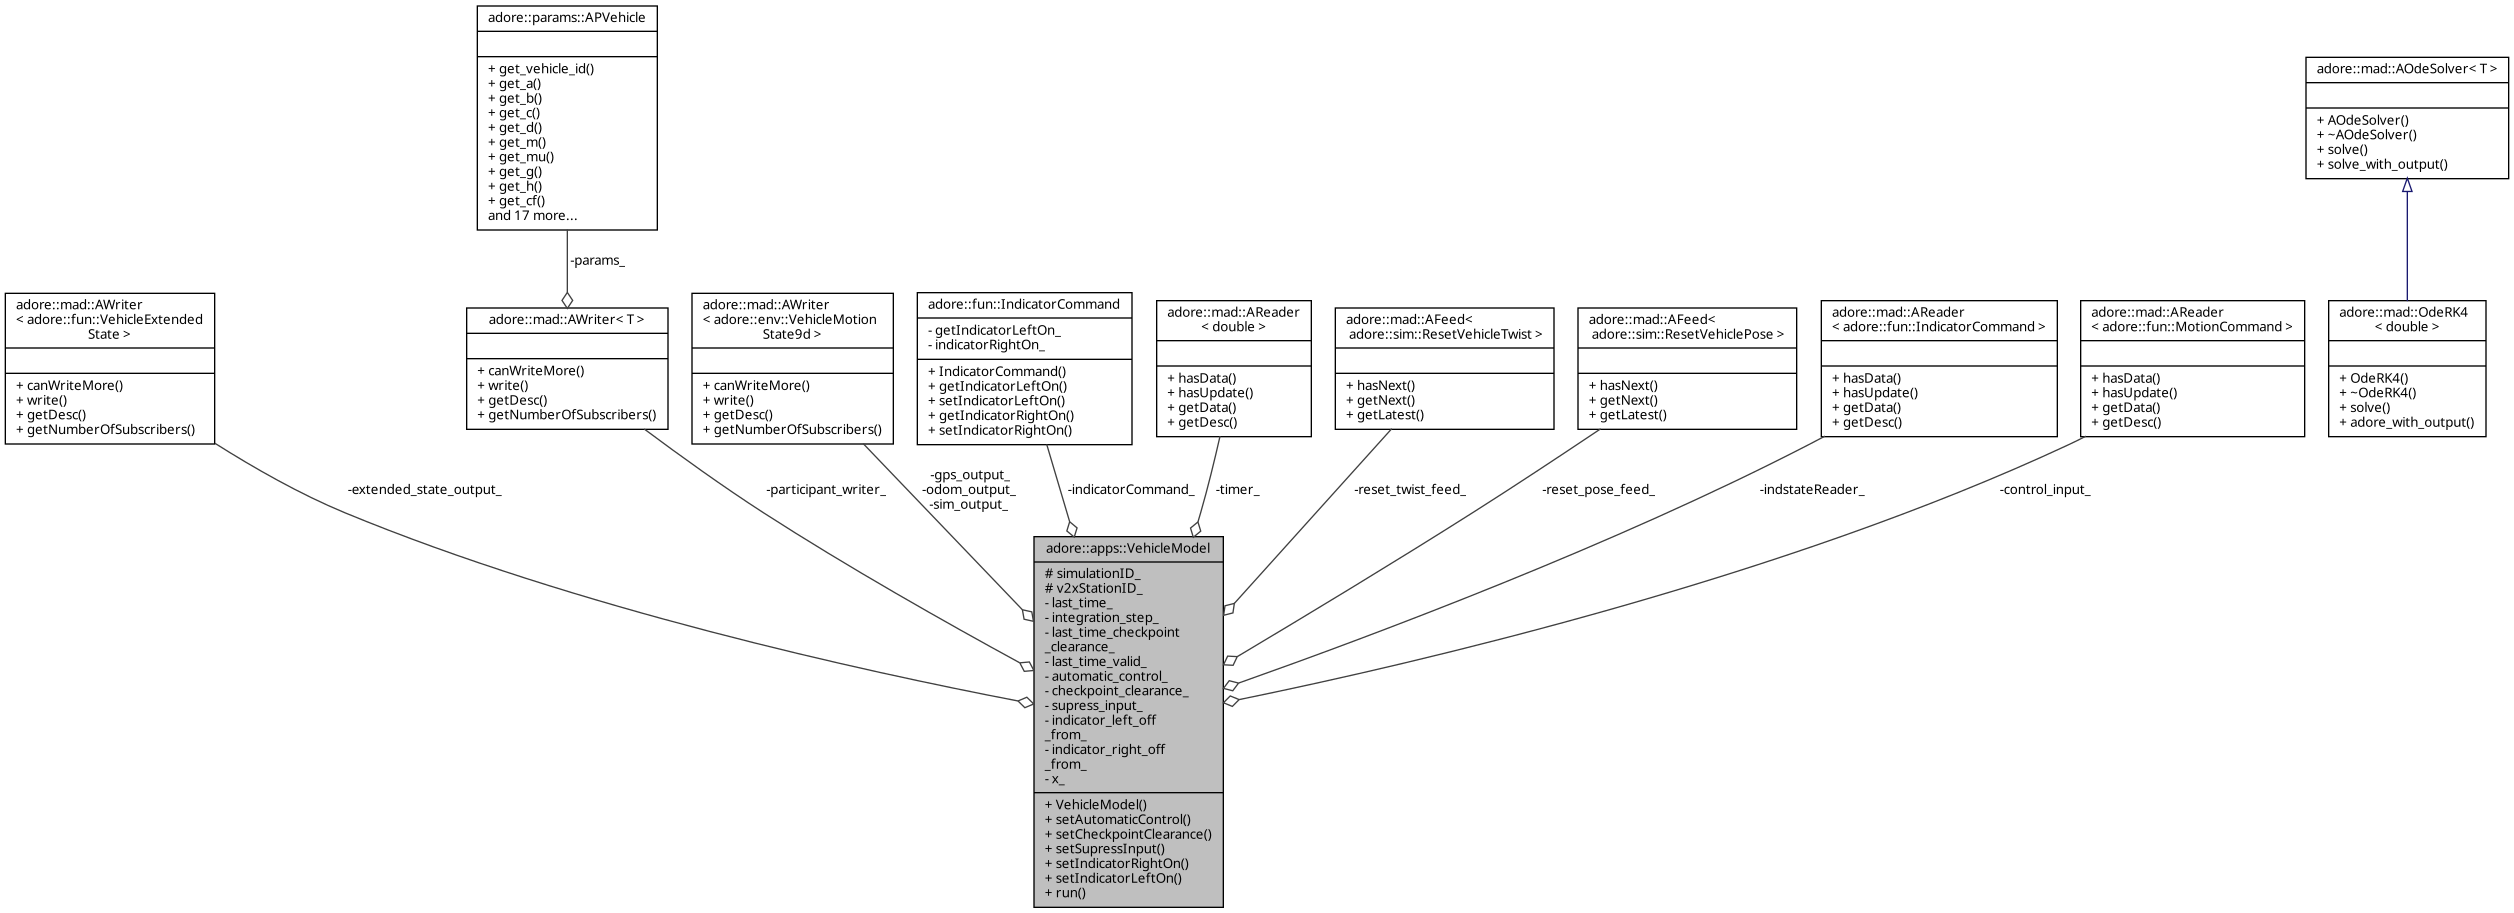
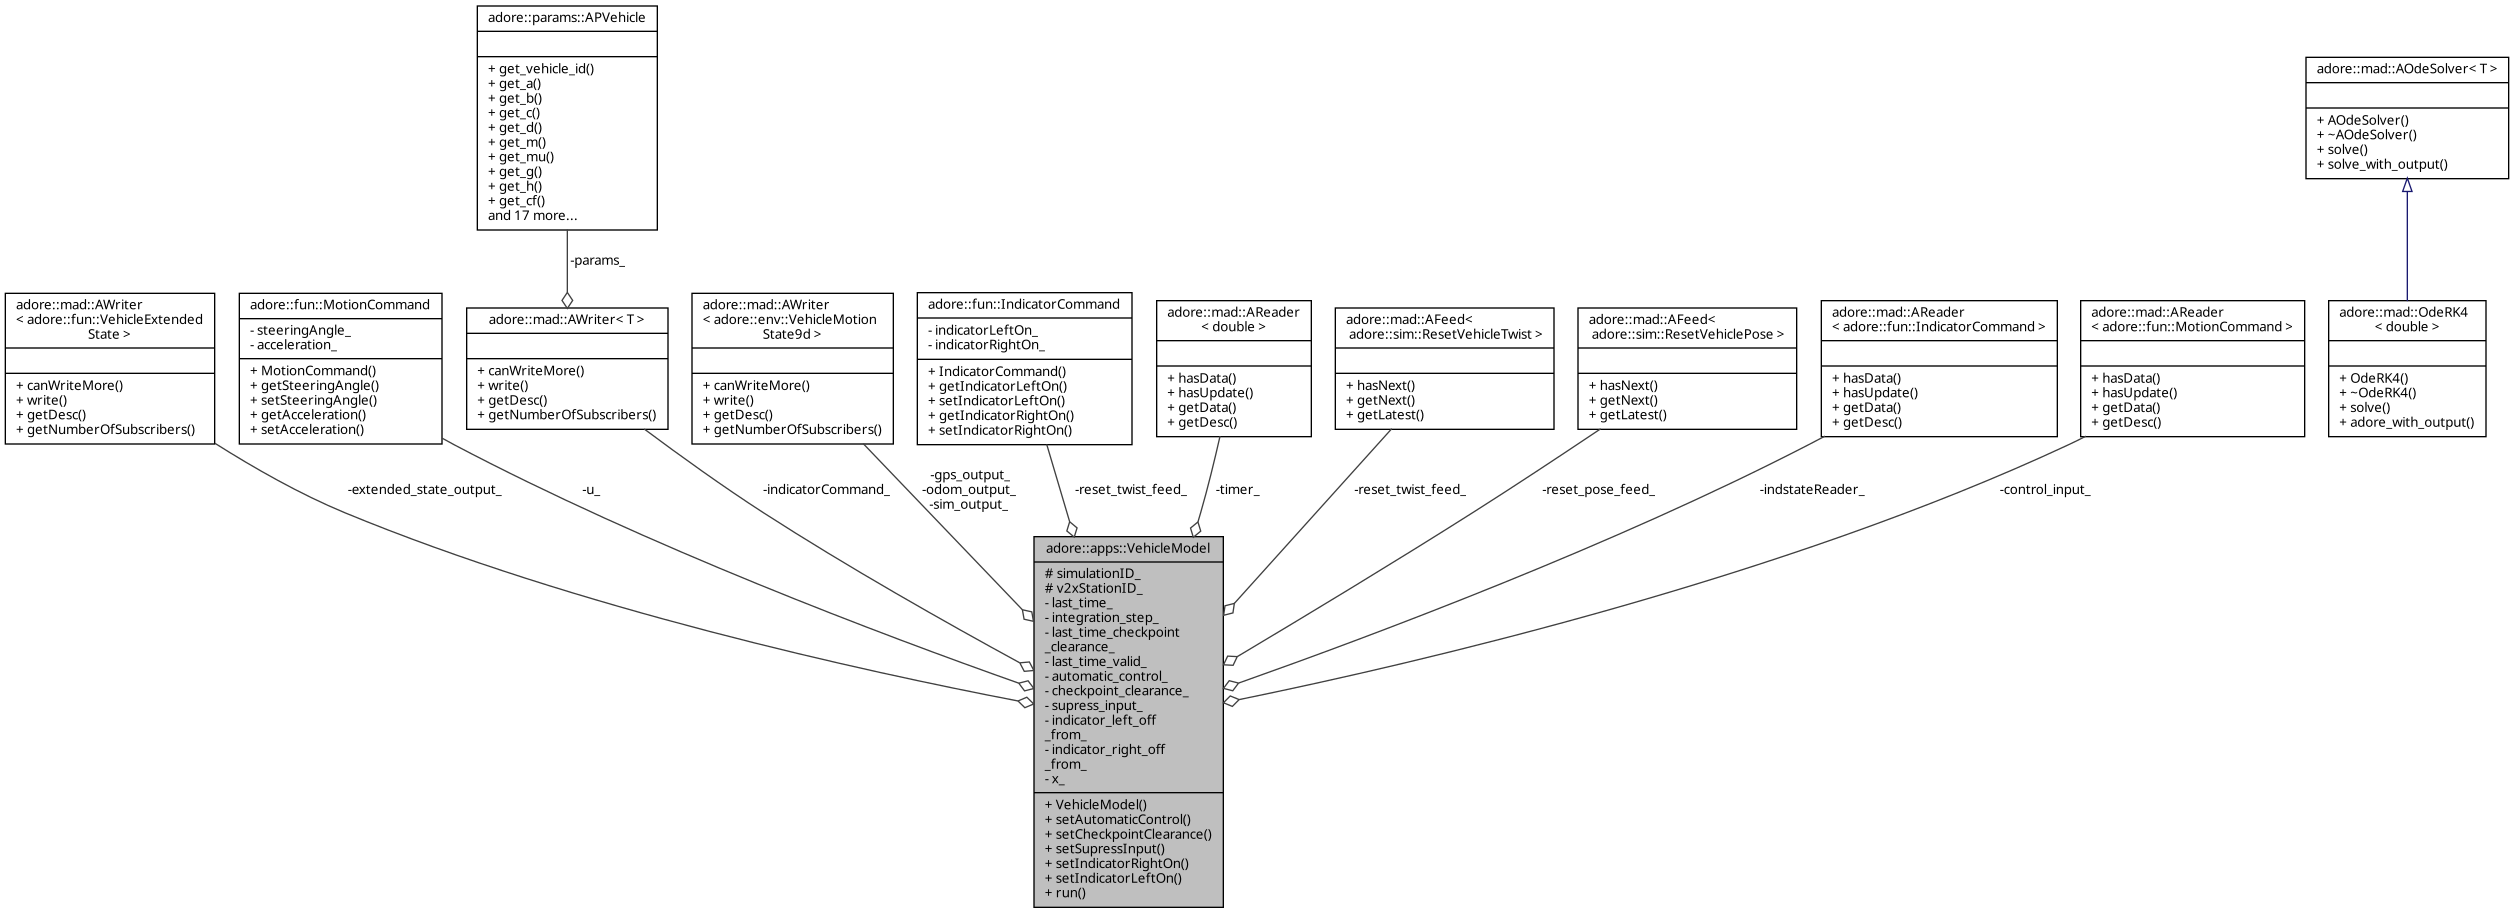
(995, 331) -> (983, 331)
none -> (341, 369)
(825, 491) -> (825, 491)
(1130, 491) -> (1130, 491)
